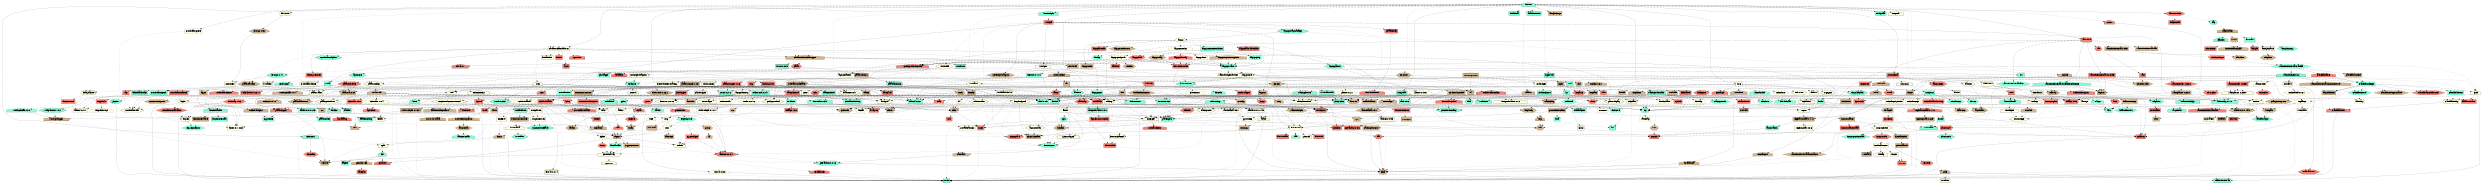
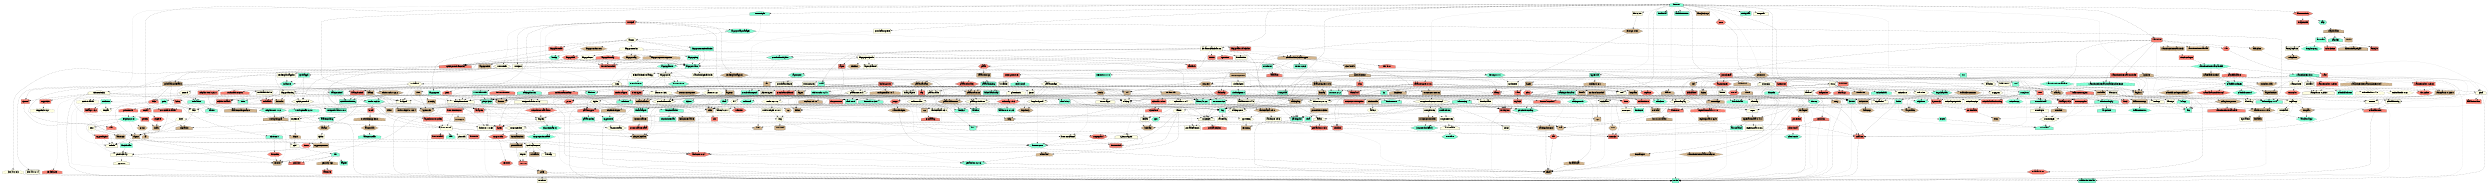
(2109, 22) -> (1721, 22)
(1391, 31) -> none
(1043, 66) -> (518, 66)
(1938, 84) -> (1722, 84)
(2181, 84) -> (2424, 84)
(2037, 93) -> (2113, 93)
none -> (2370, 93)
(725, 102) -> (1373, 102)
(2338, 110) -> (2375, 110)
(2233, 119) -> (1821, 119)
